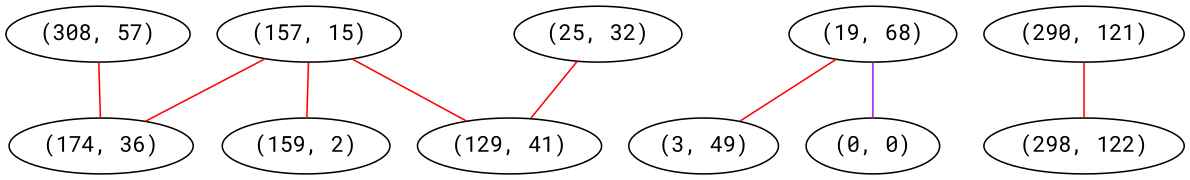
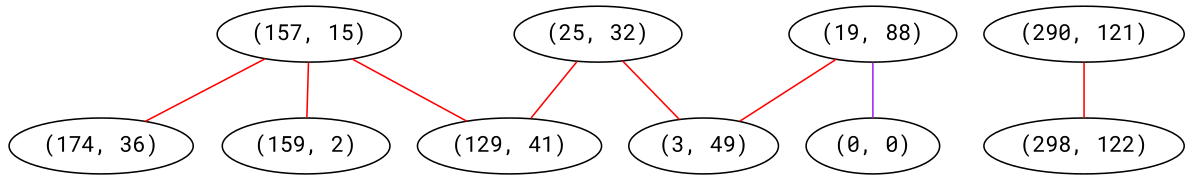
(98, 34) -> none
(873, 34) -> (873, 34)
none -> (651, 90)
